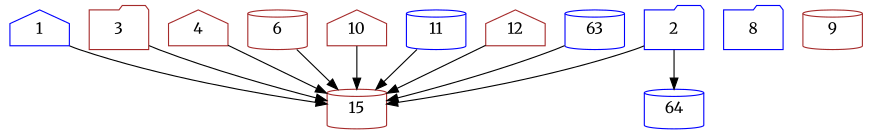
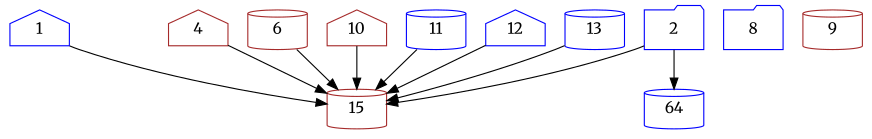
(119, 30) -> none
(515, 30) -> (515, 30)
(595, 30) -> (595, 30)
